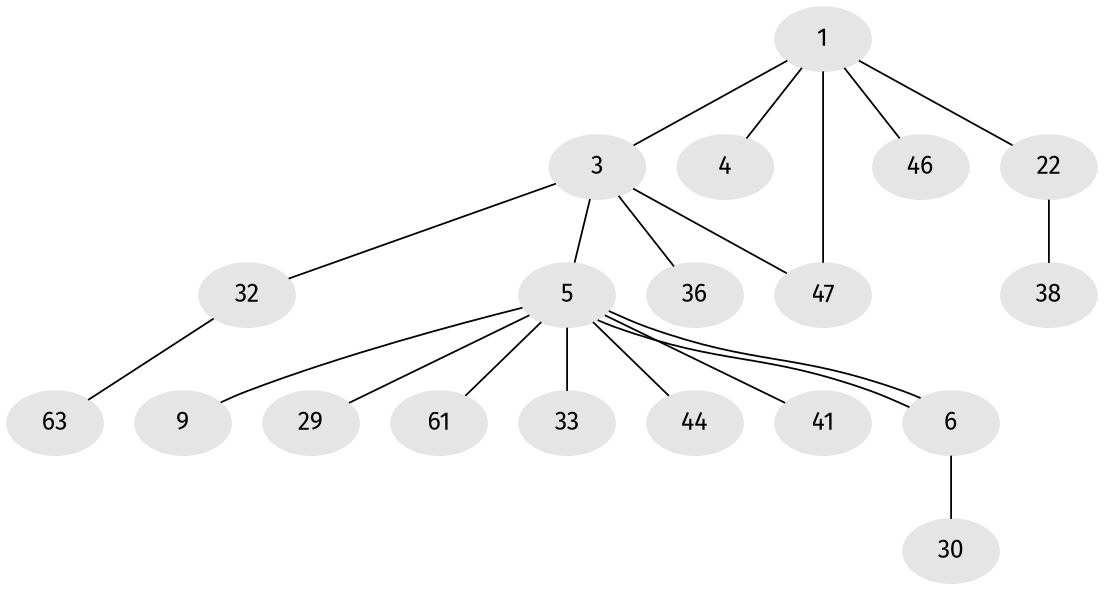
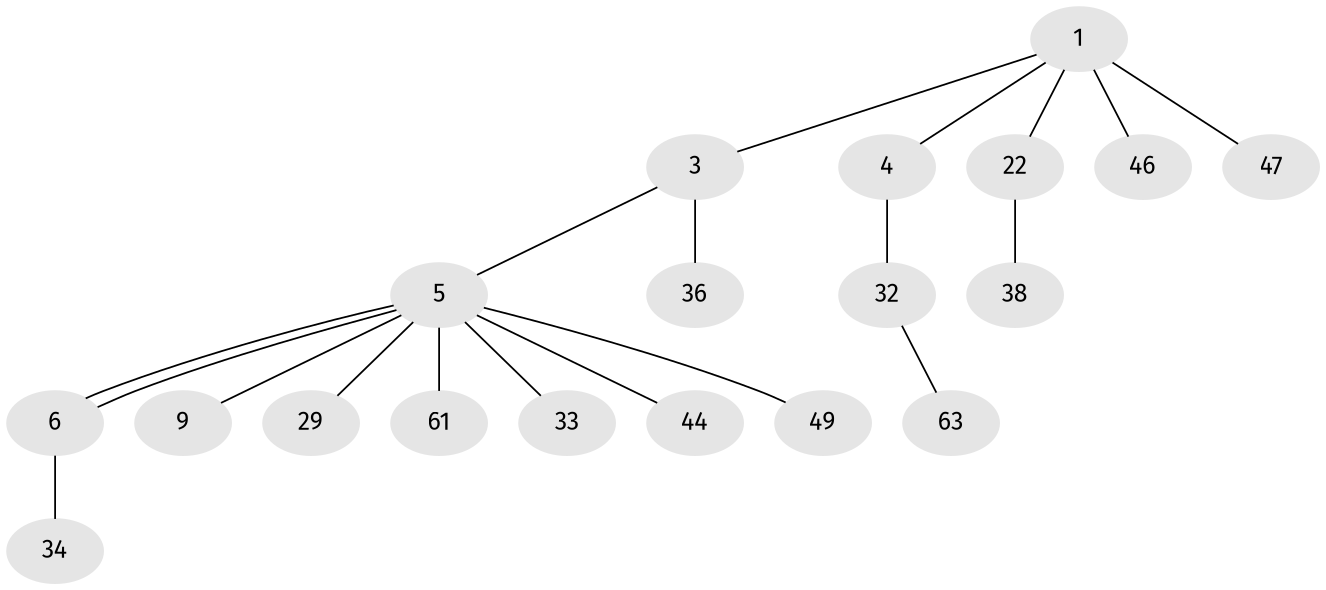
(422, 231) -> (887, 231)
(710, 231) -> none
(823, 423) -> (823, 423)
(951, 551) -> (55, 551)
